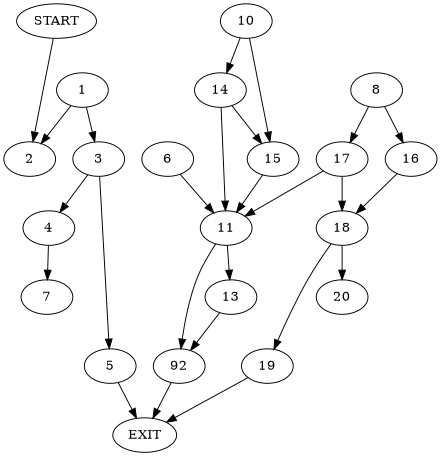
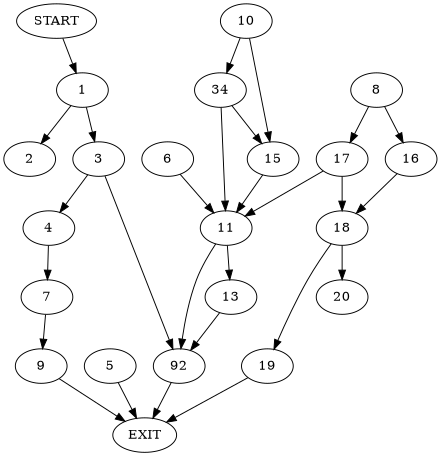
(44, 85) -> (68, 51)
(220, 90) -> (220, 90)
(104, 258) -> (137, 258)
none -> (41, 366)
